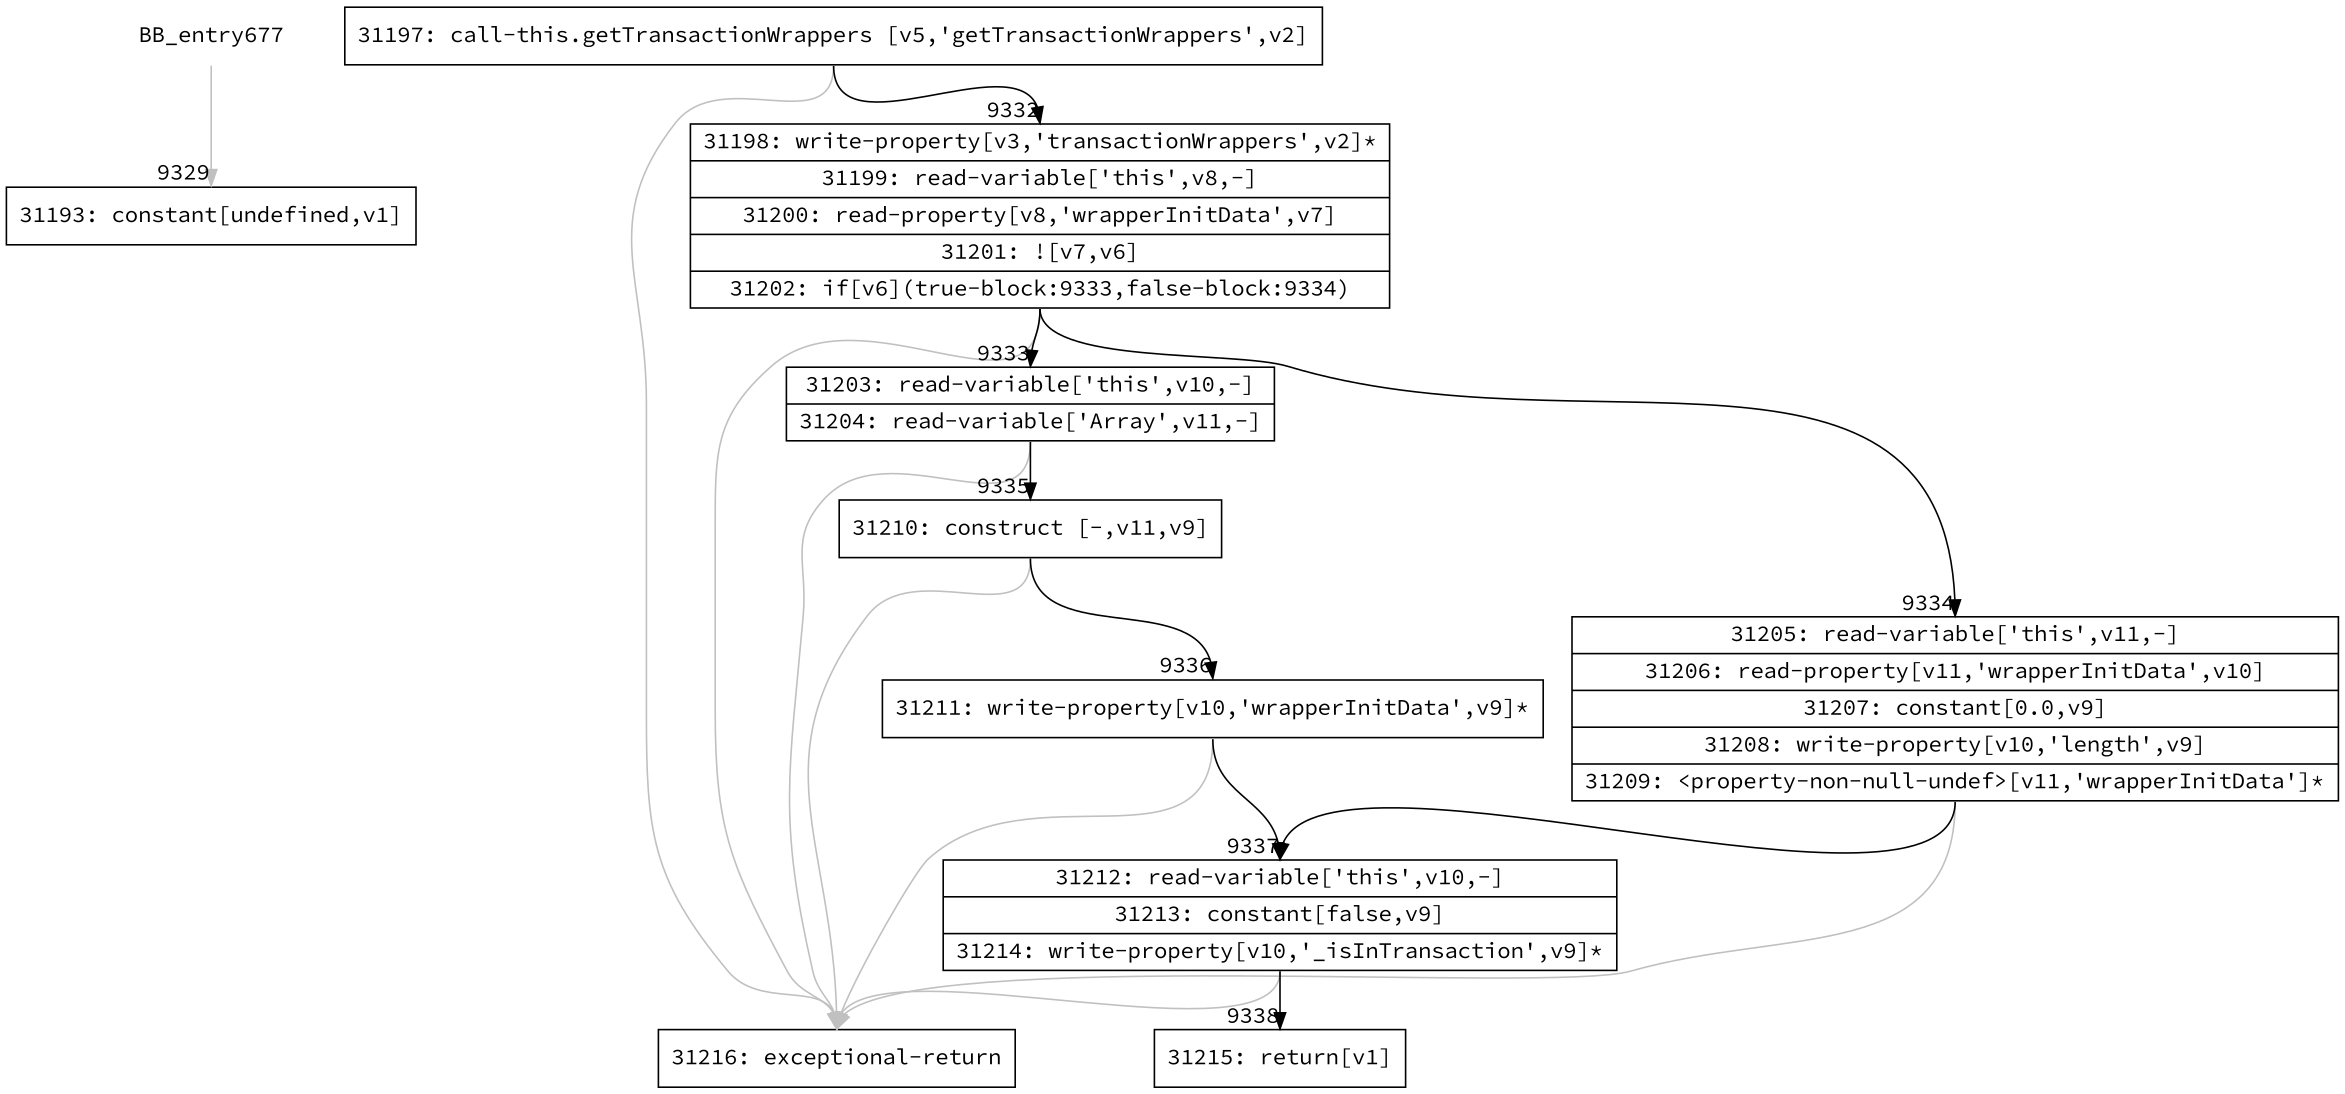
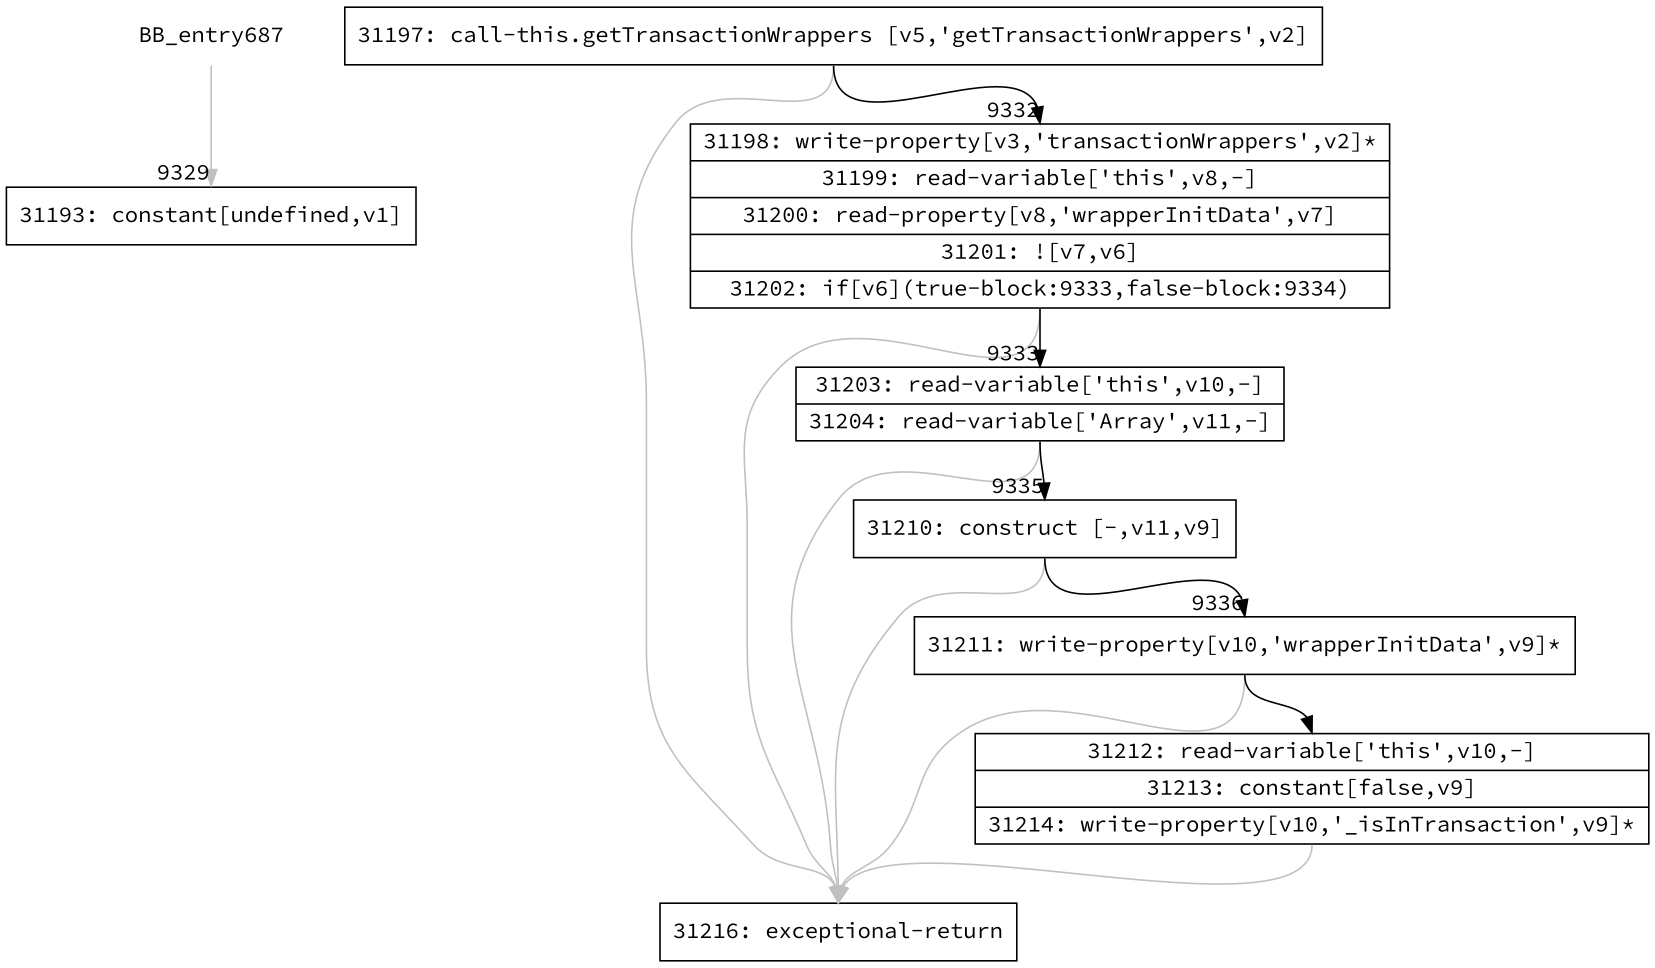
(211, 36) -> (211, 36)
(1955, 709) -> none
(1280, 1058) -> none
